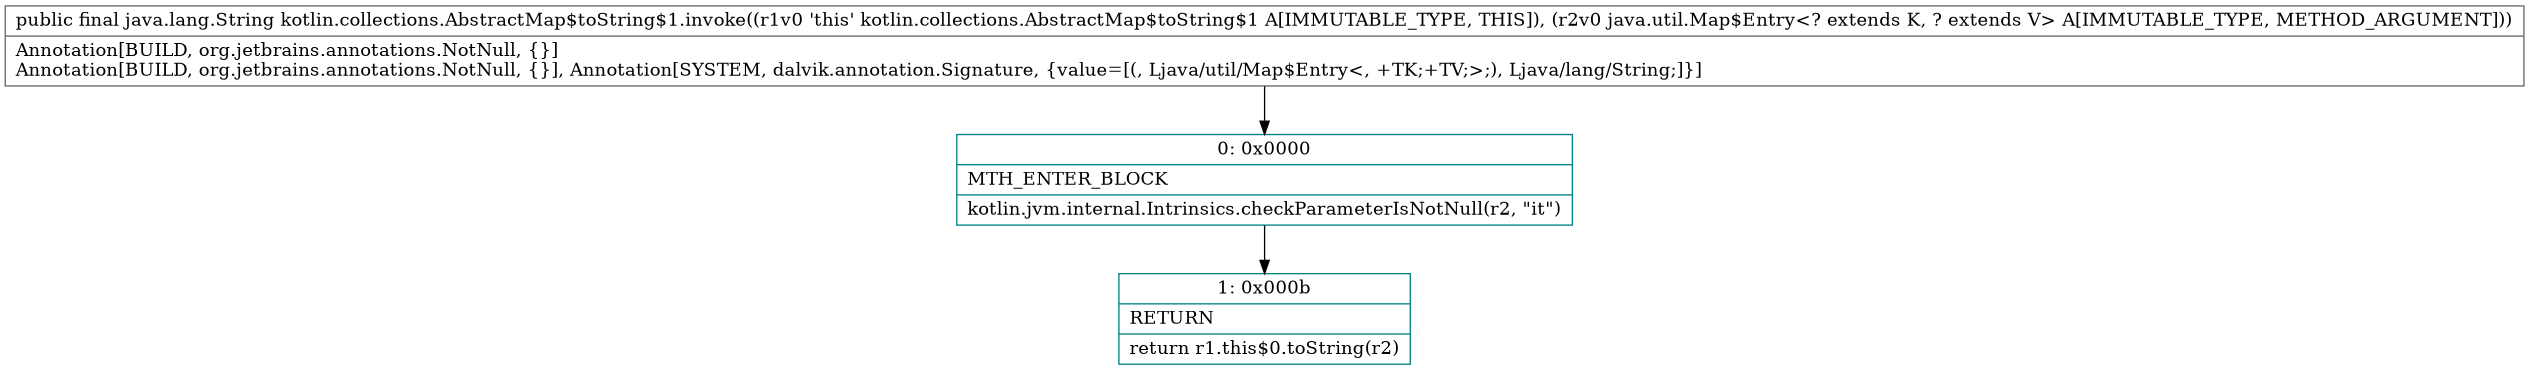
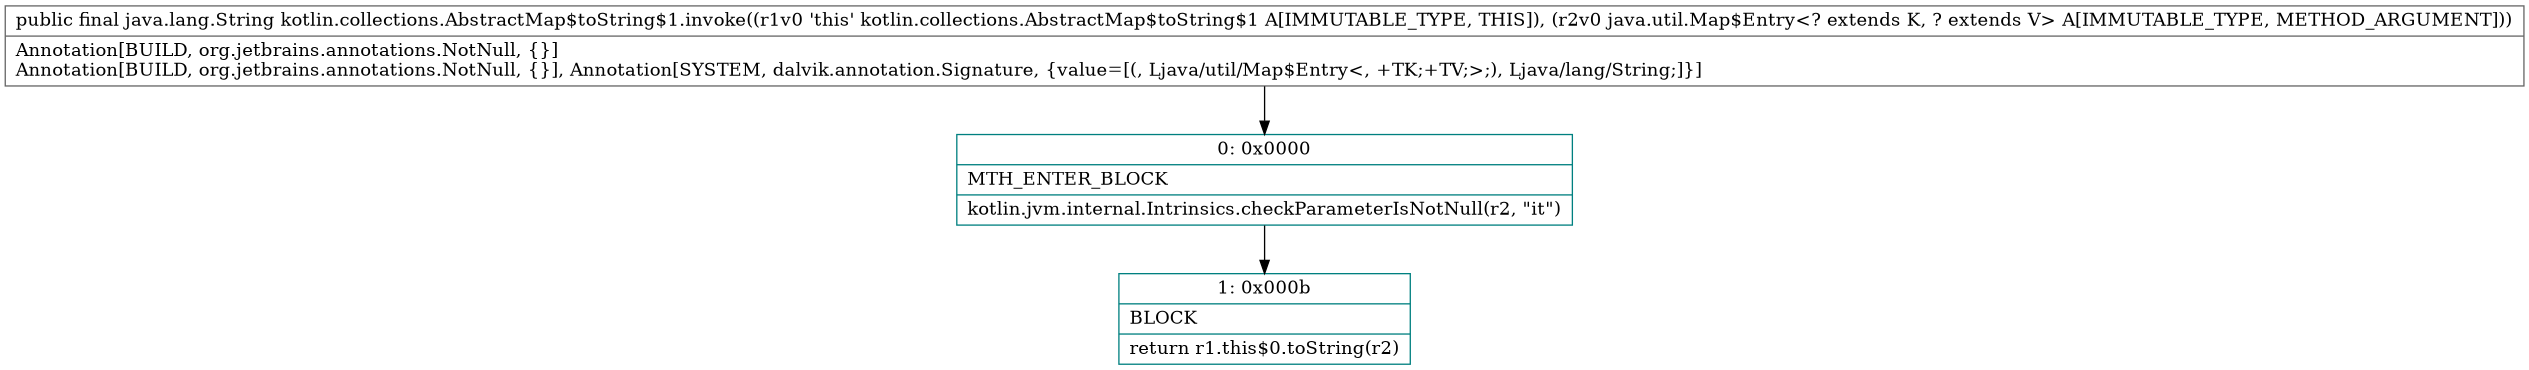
(1172, 318) -> (1164, 318)
